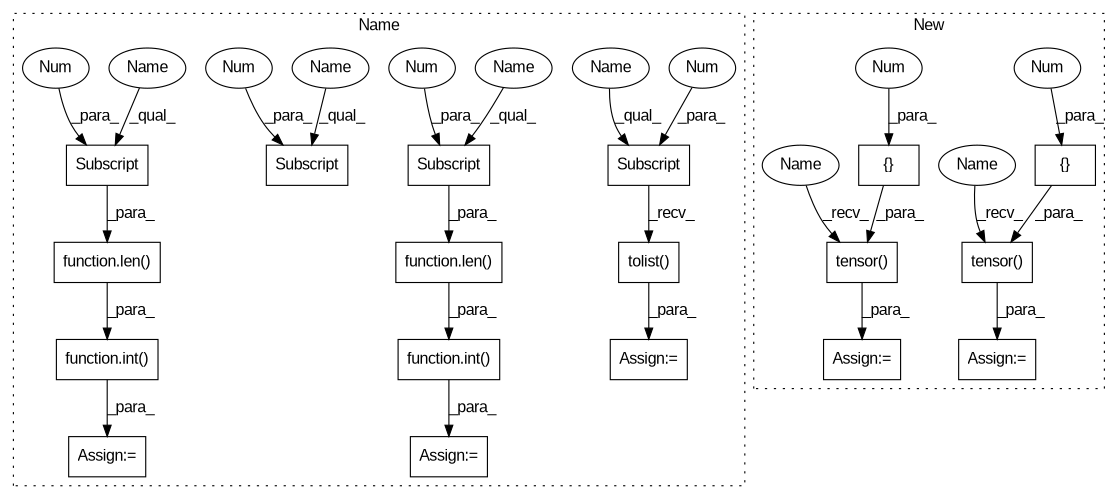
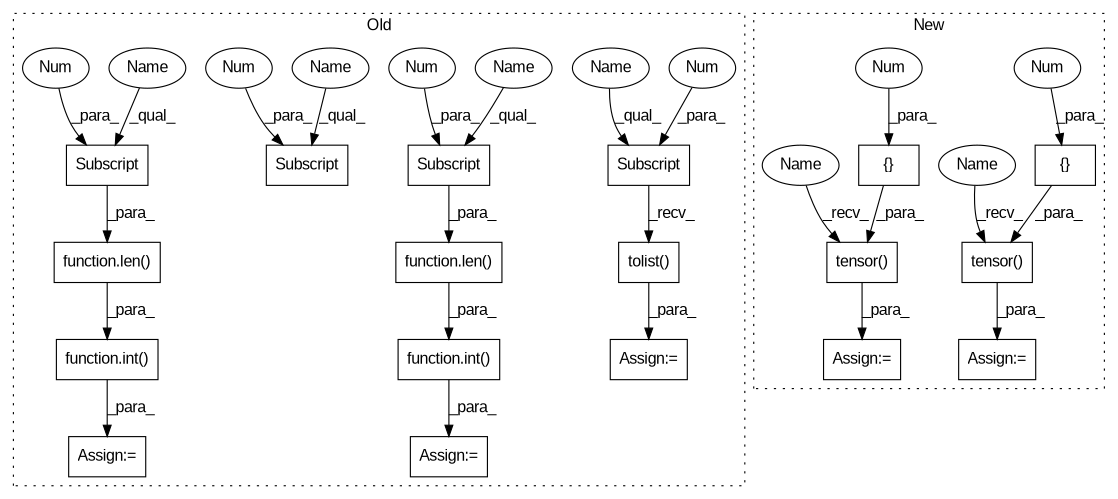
(379, 26) -> (379, 26)
